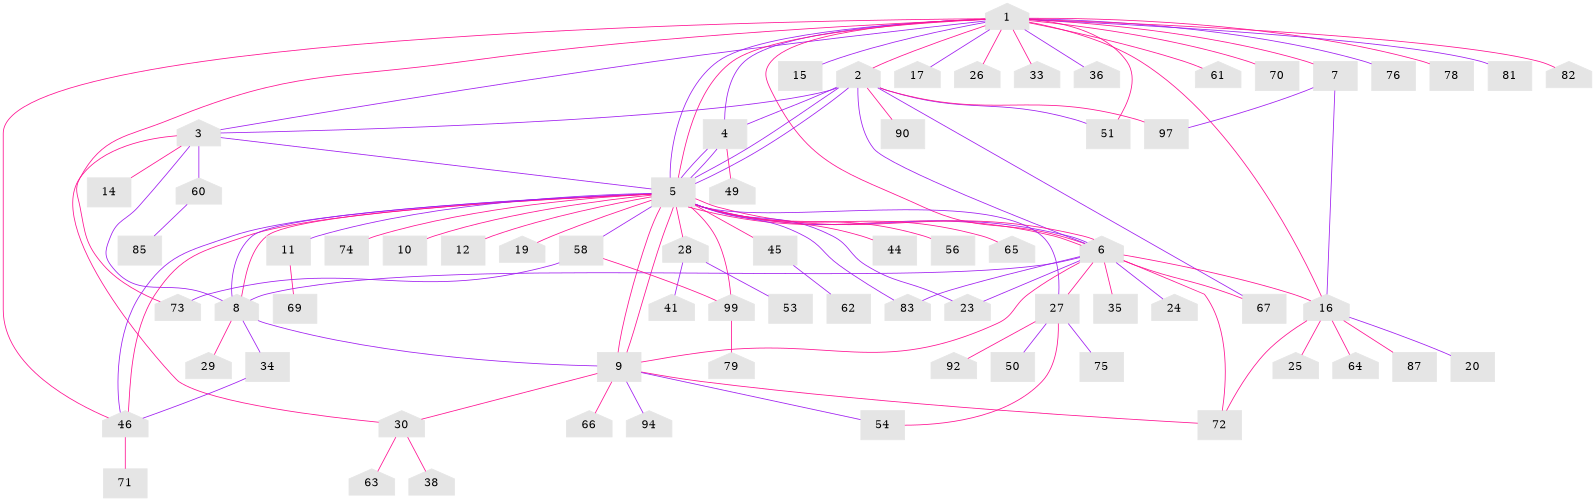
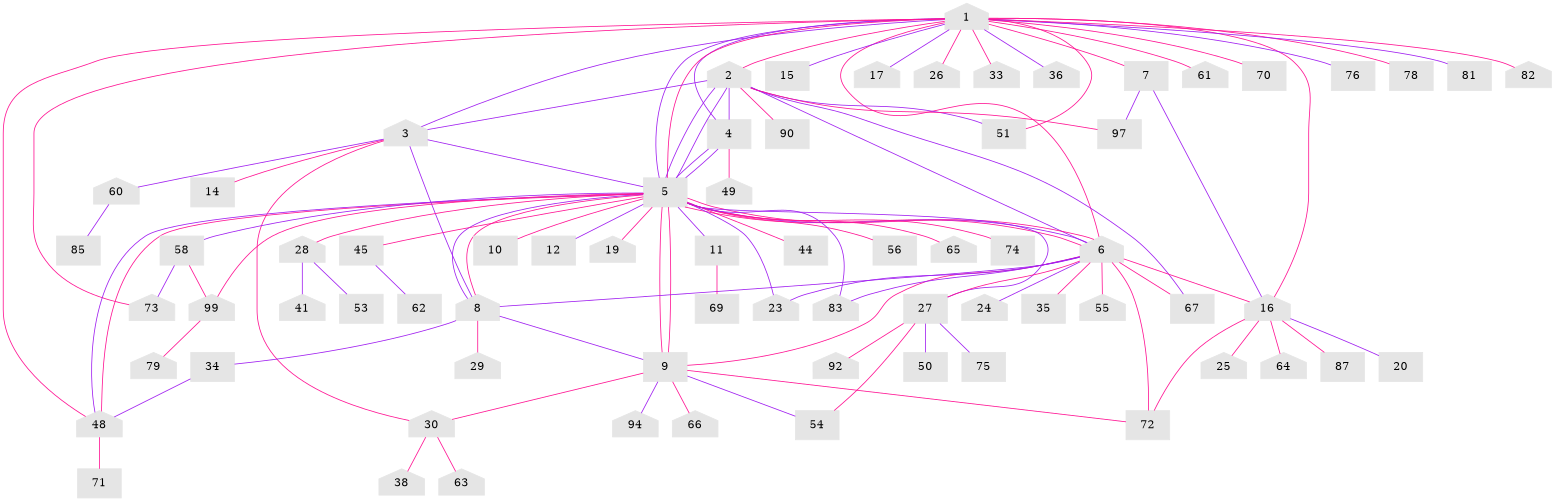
(567, 214) -> (609, 221)
none -> (1103, 309)
(125, 425) -> (99, 425)
